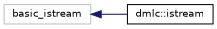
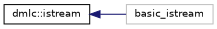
(114, 14) -> (113, 14)
